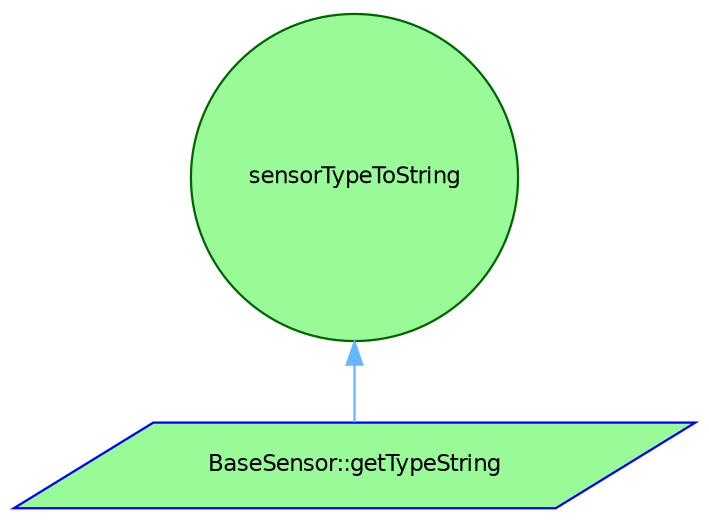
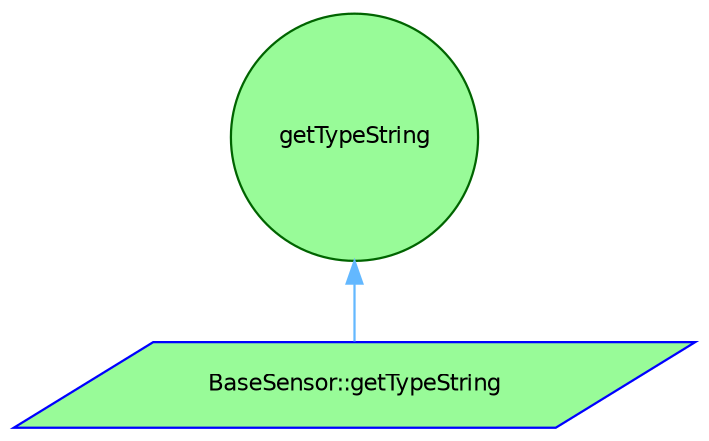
(355, 178) -> (355, 137)
